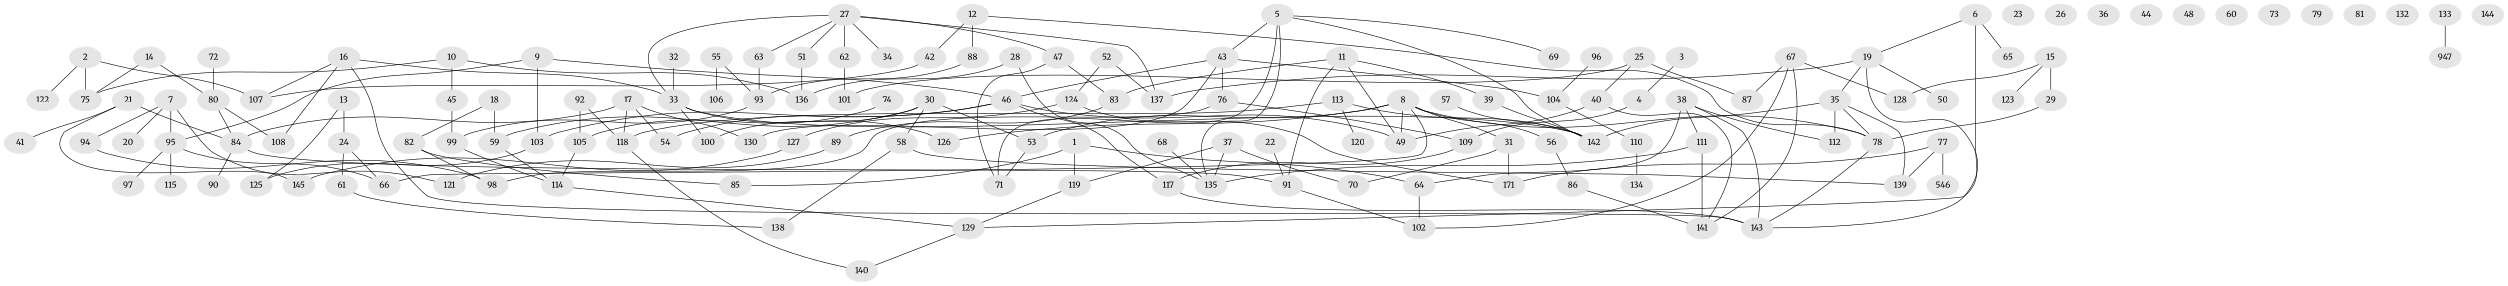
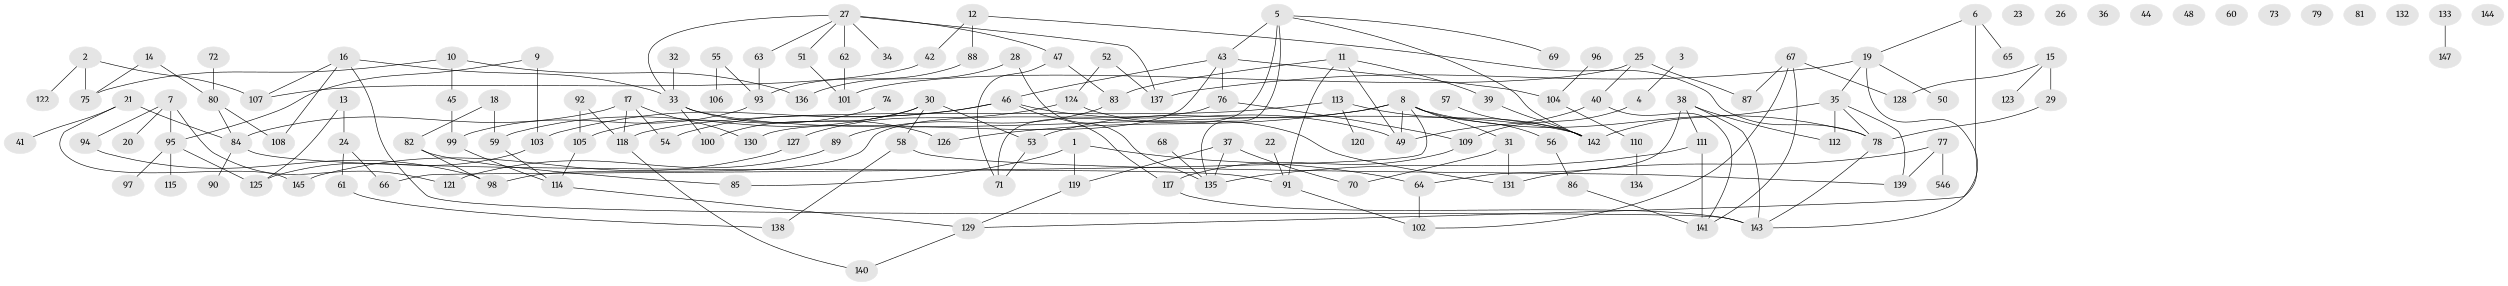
(2445, 58) -> (2445, 58)
(773, 75) -> none
(802, 79) -> (820, 76)
(254, 163) -> (213, 164)
(1509, 186) -> (1509, 186)
